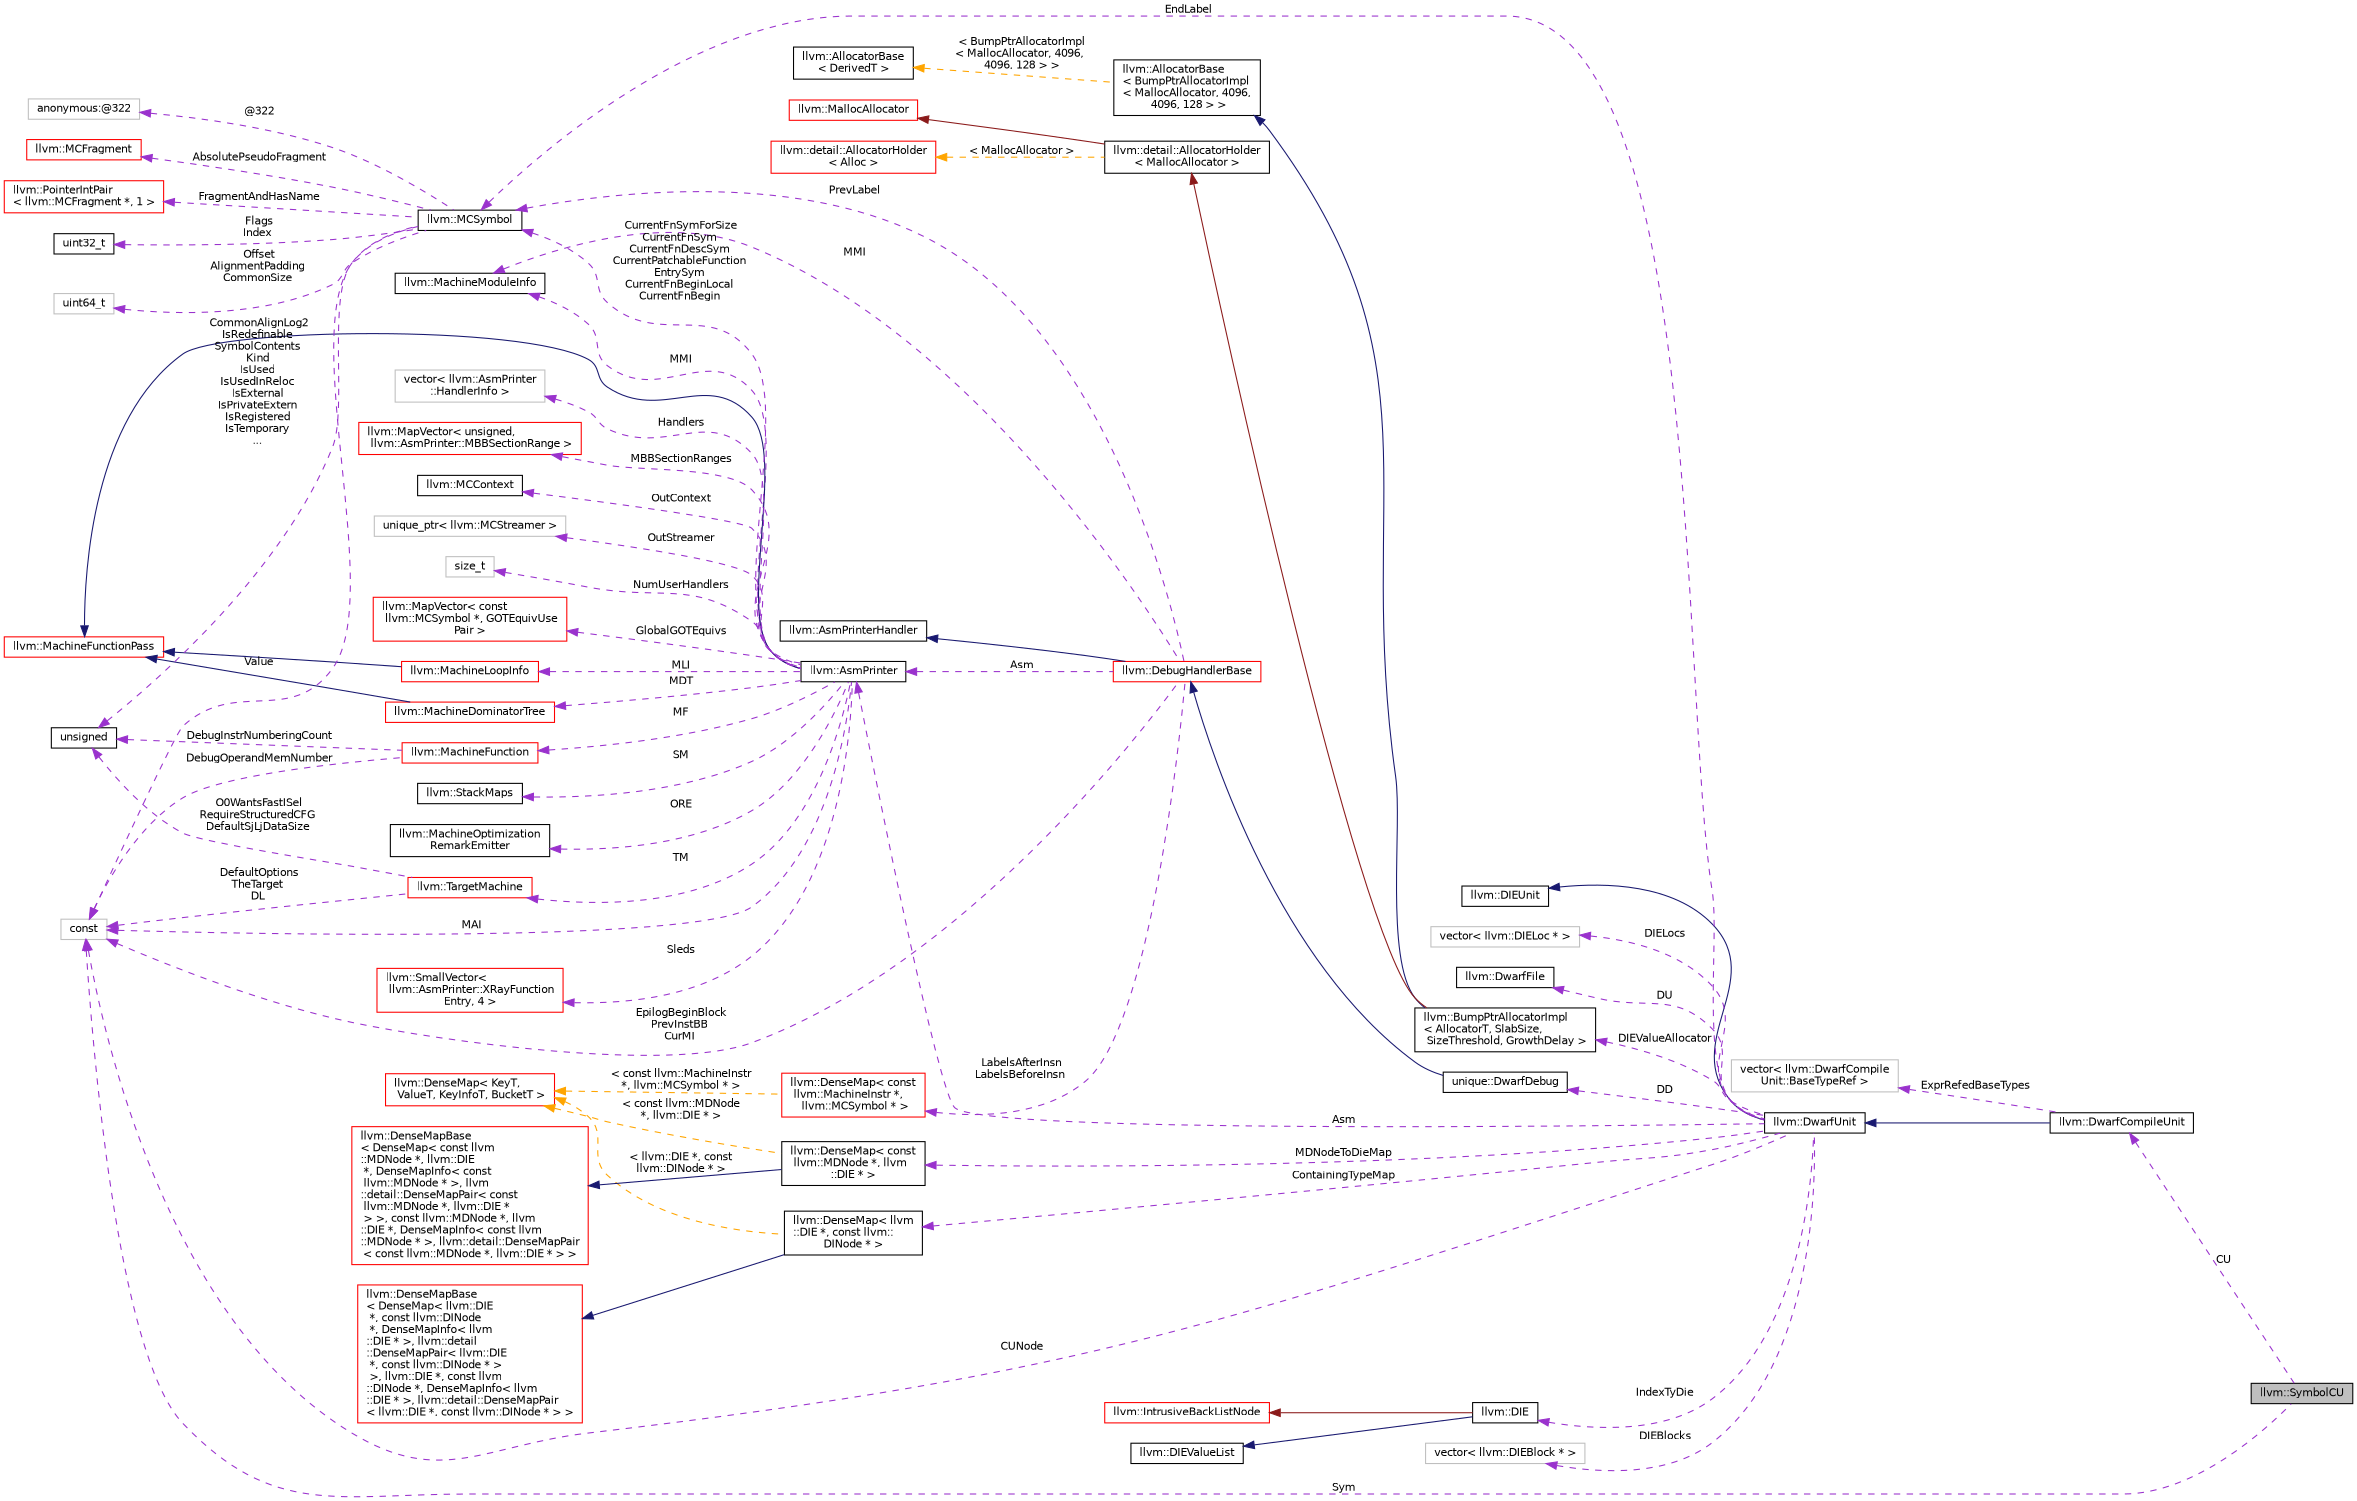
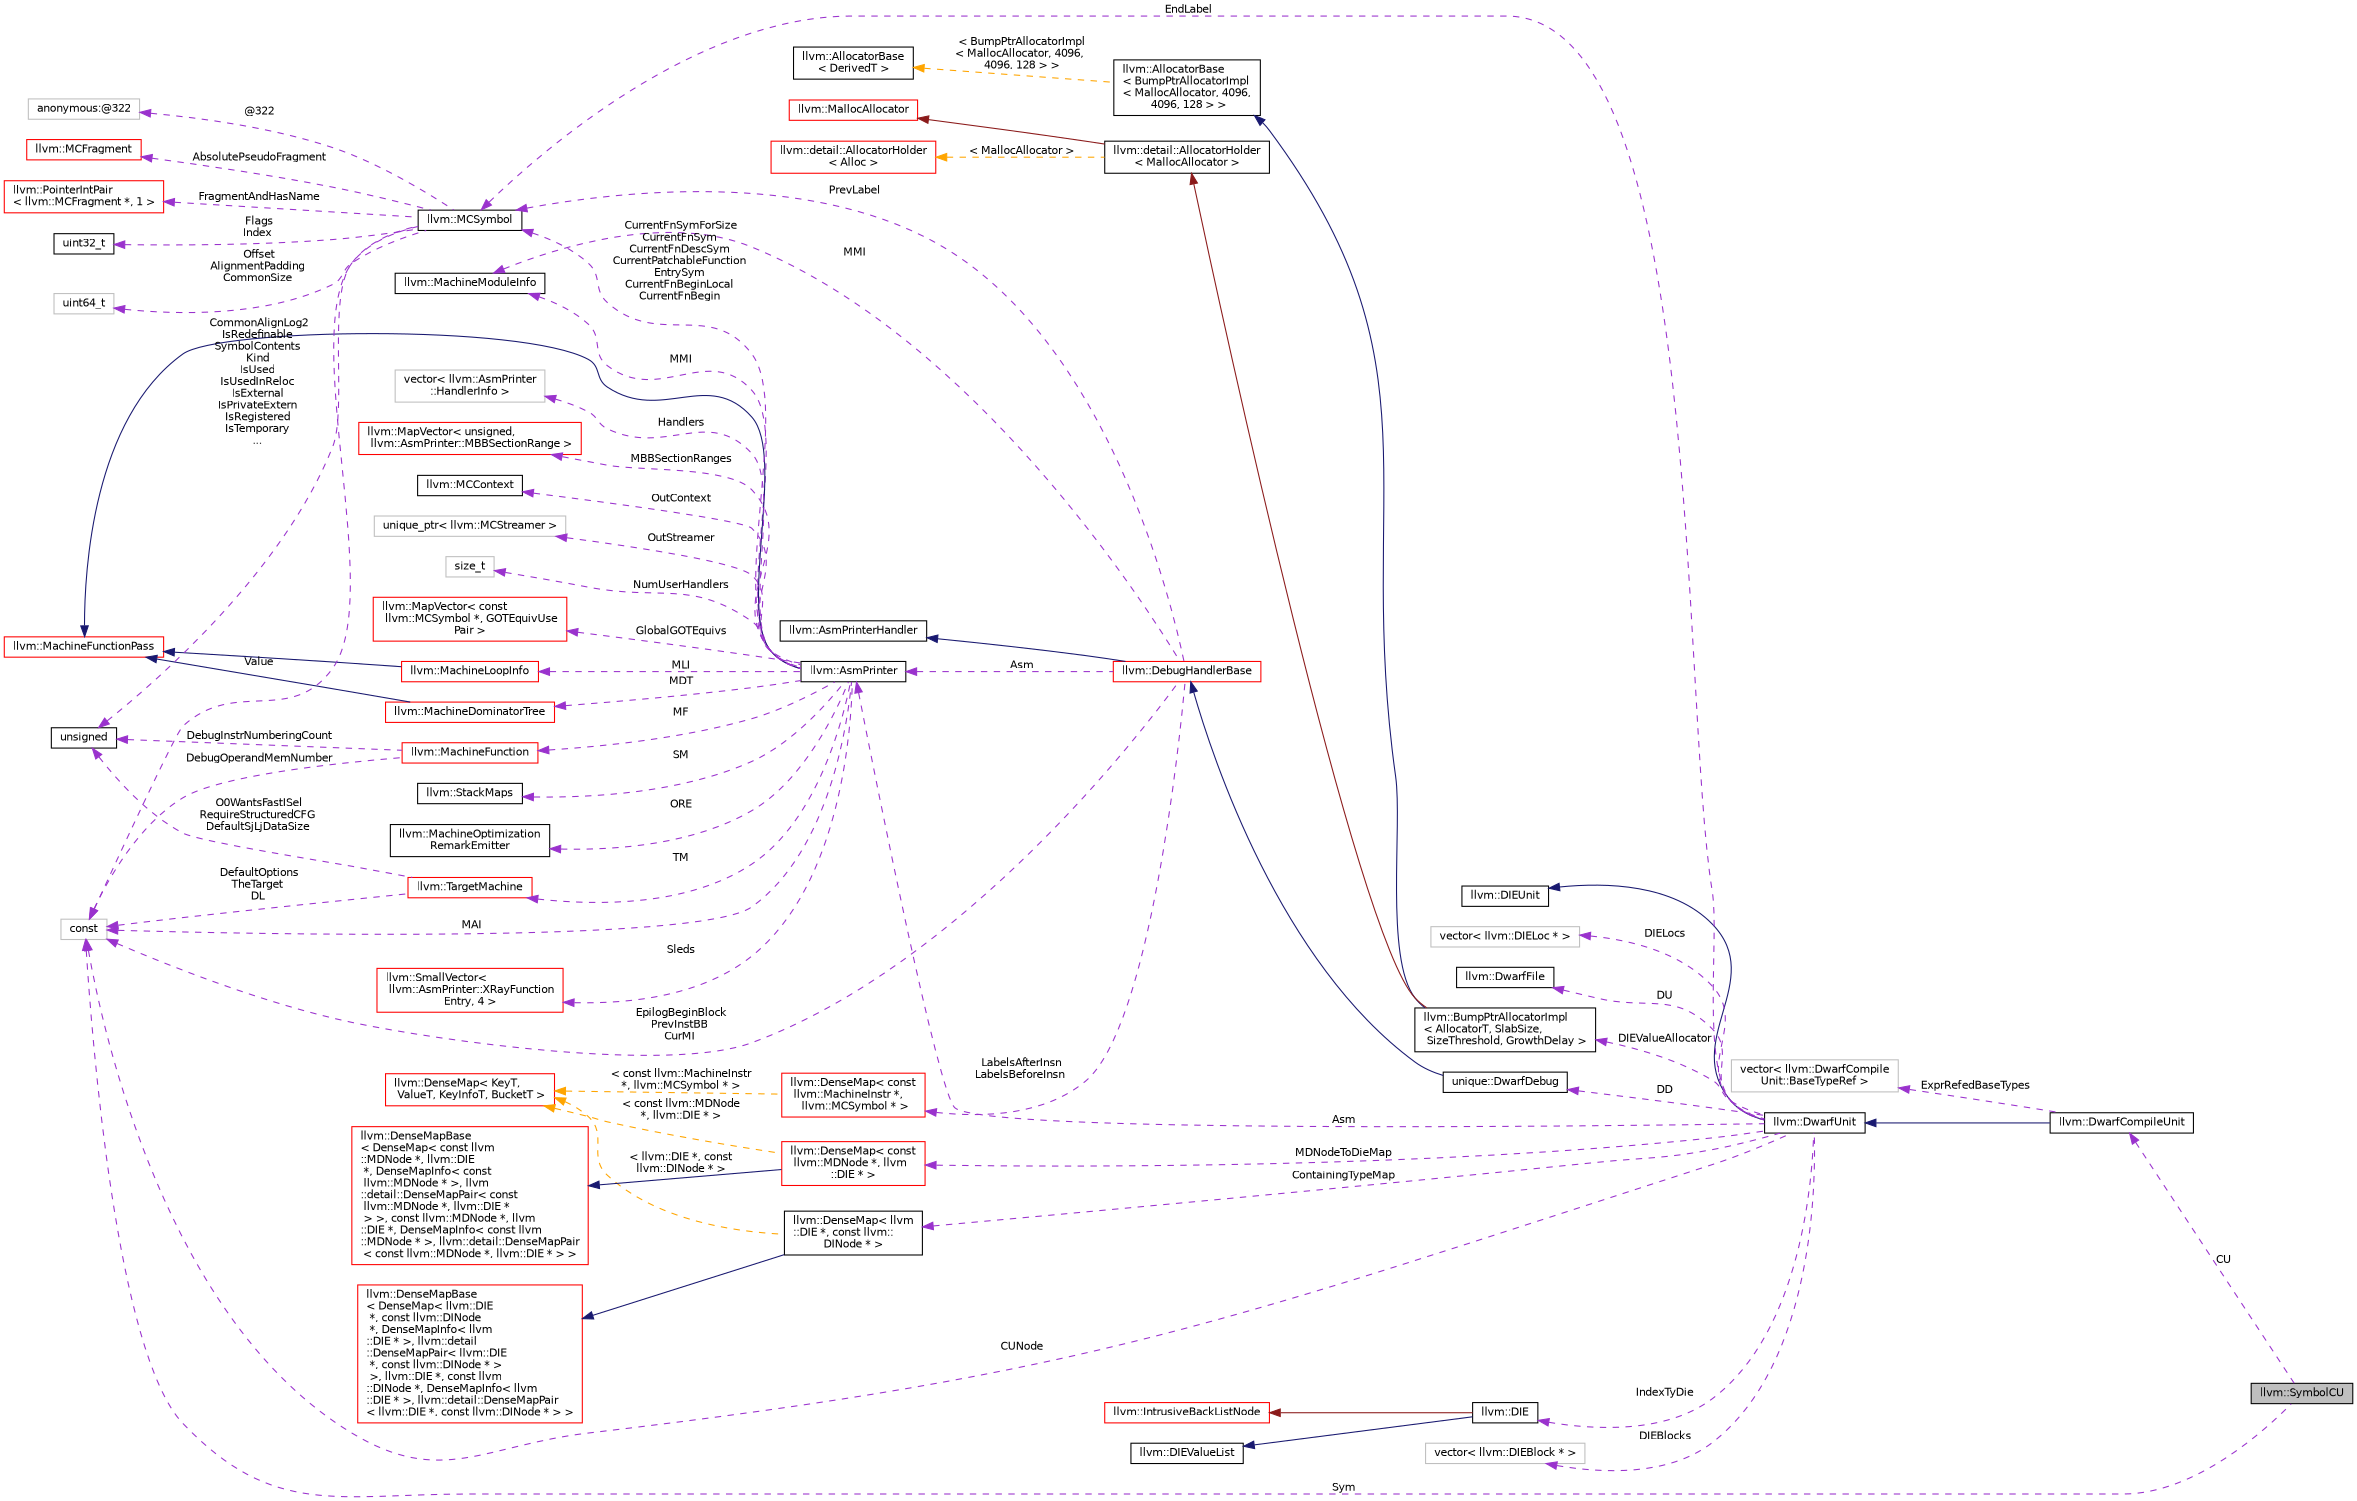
(853, 1164) -> (853, 1164)
